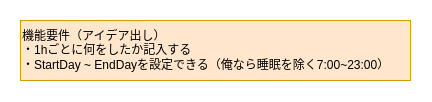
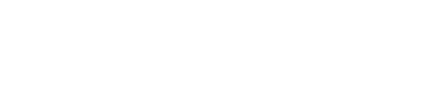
(216, 51) -> none
